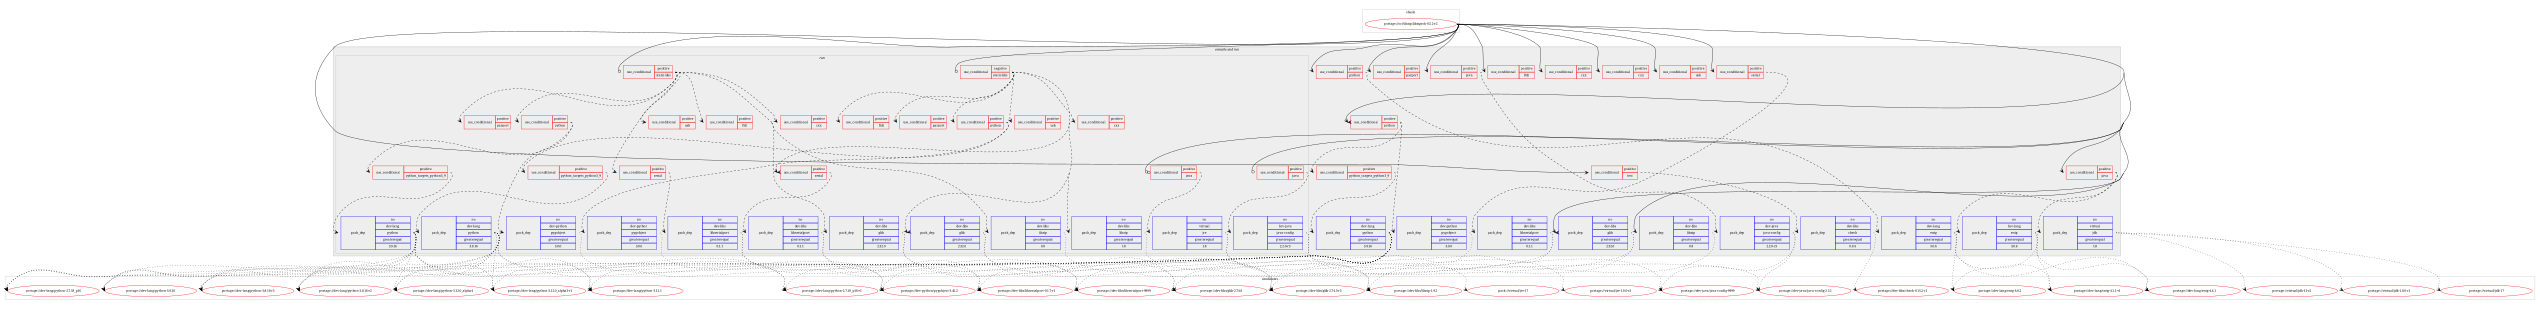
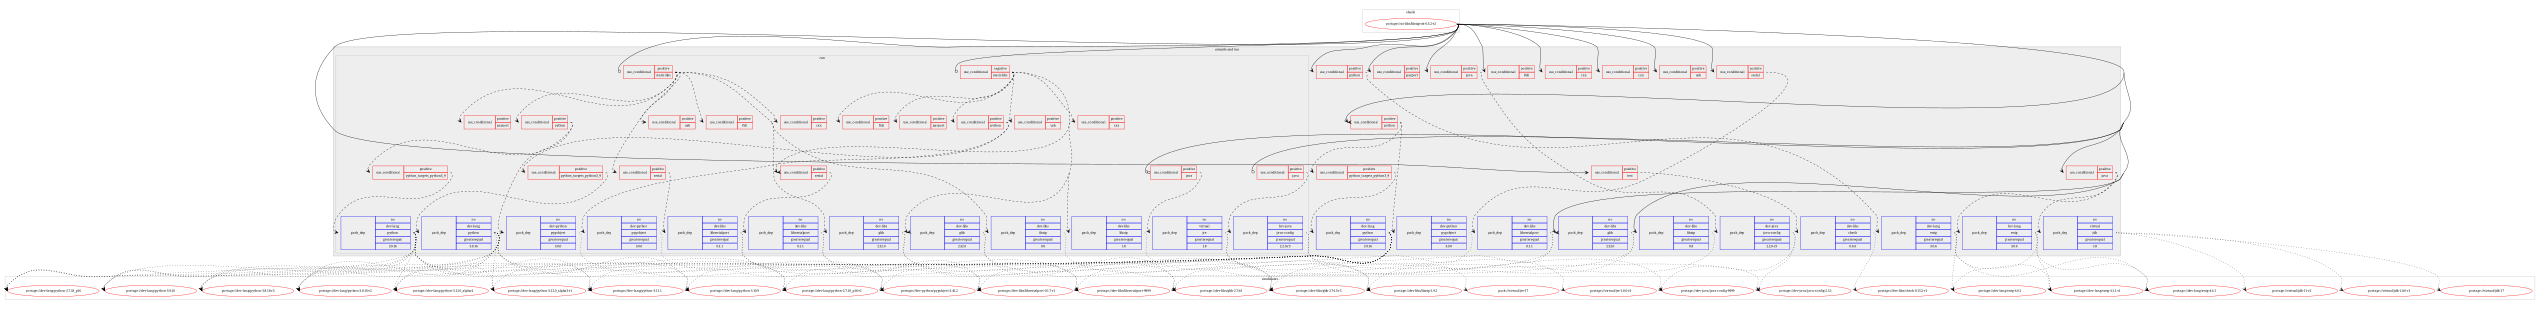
(1411, 24) -> (1411, 24)
none -> (735, 291)
